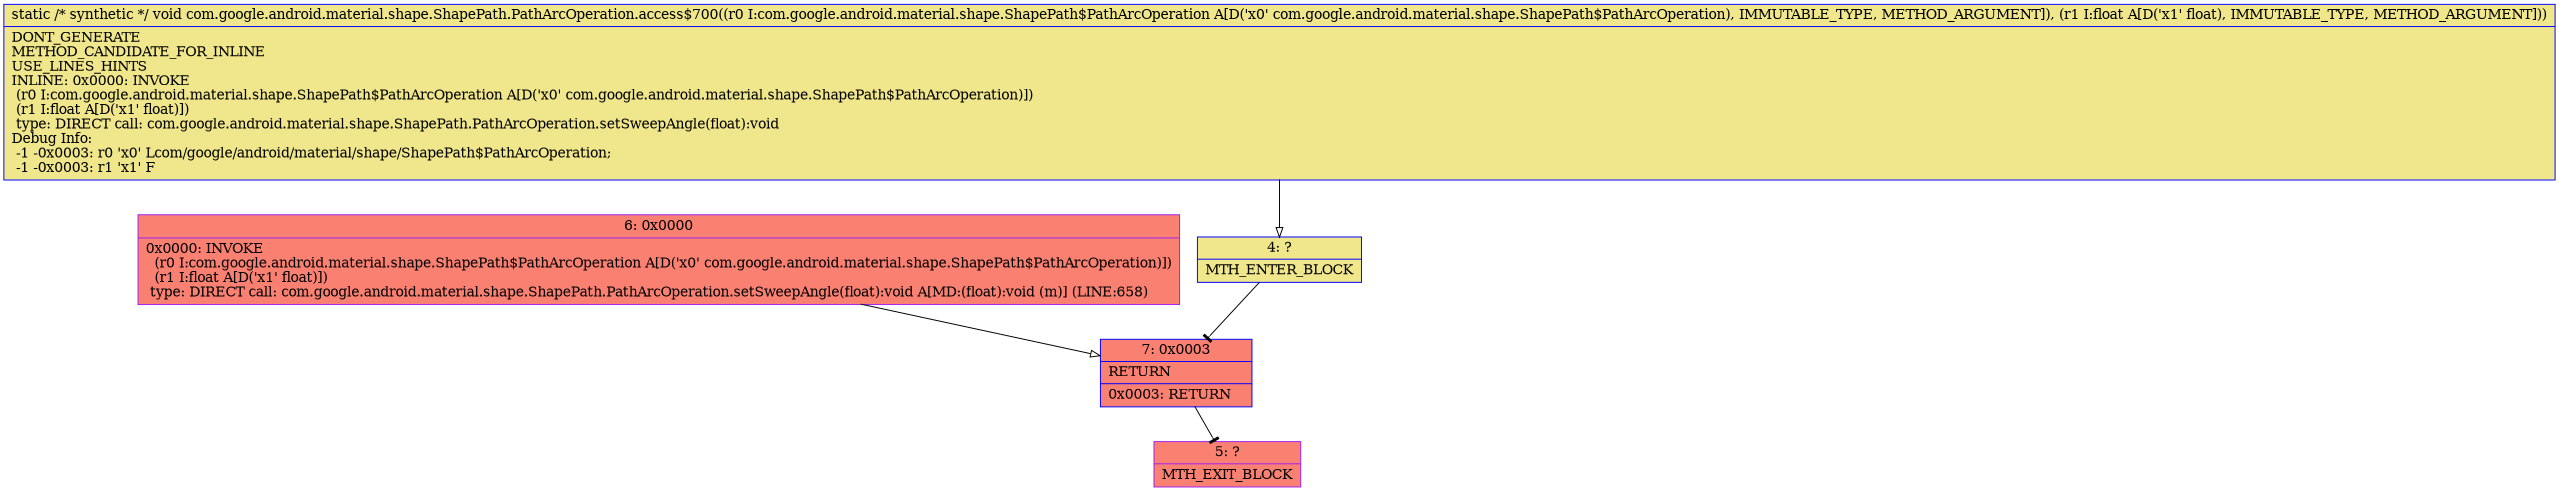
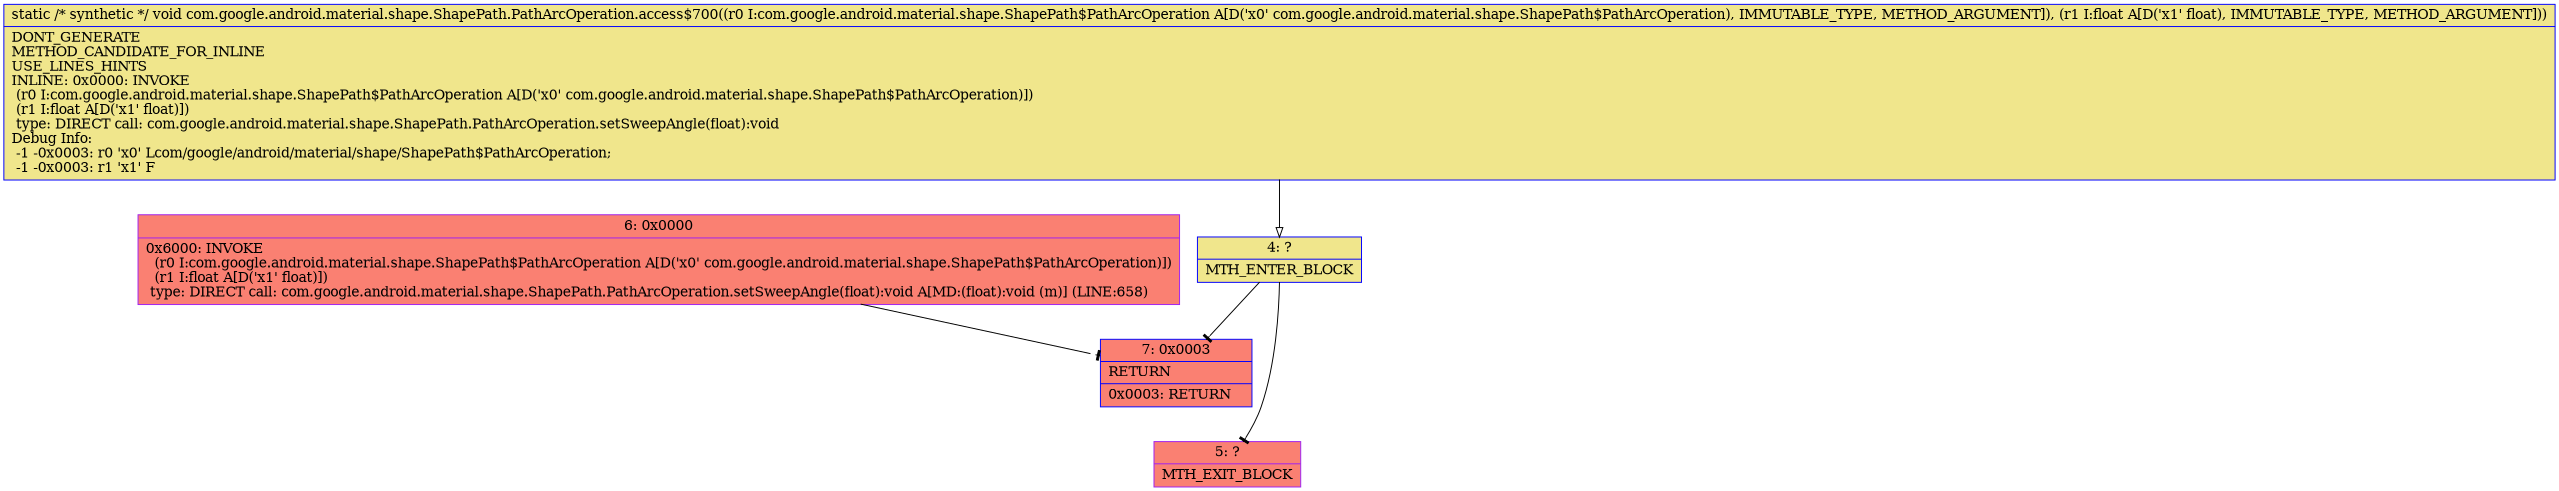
(209, 249) -> (209, 249)
(976, 329) -> (976, 329)
(1204, 422) -> (1272, 362)
